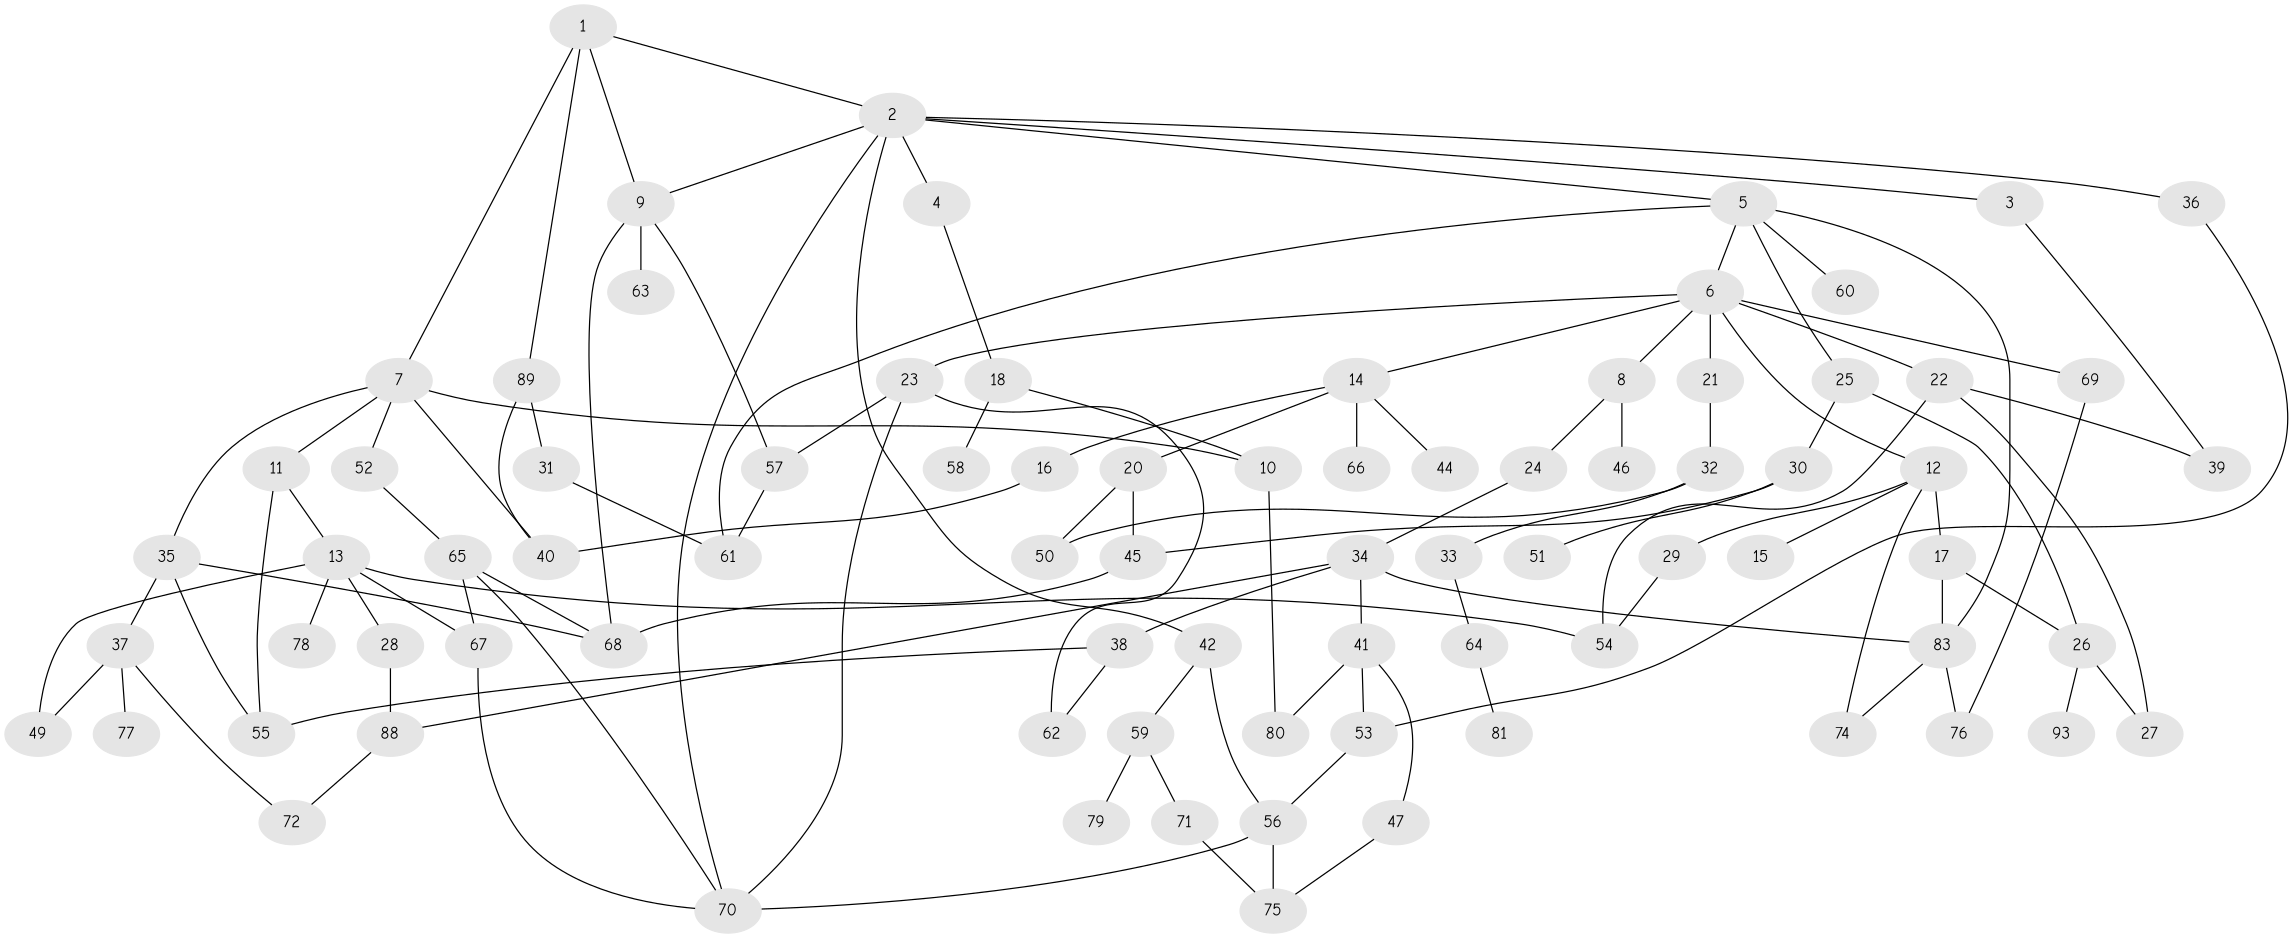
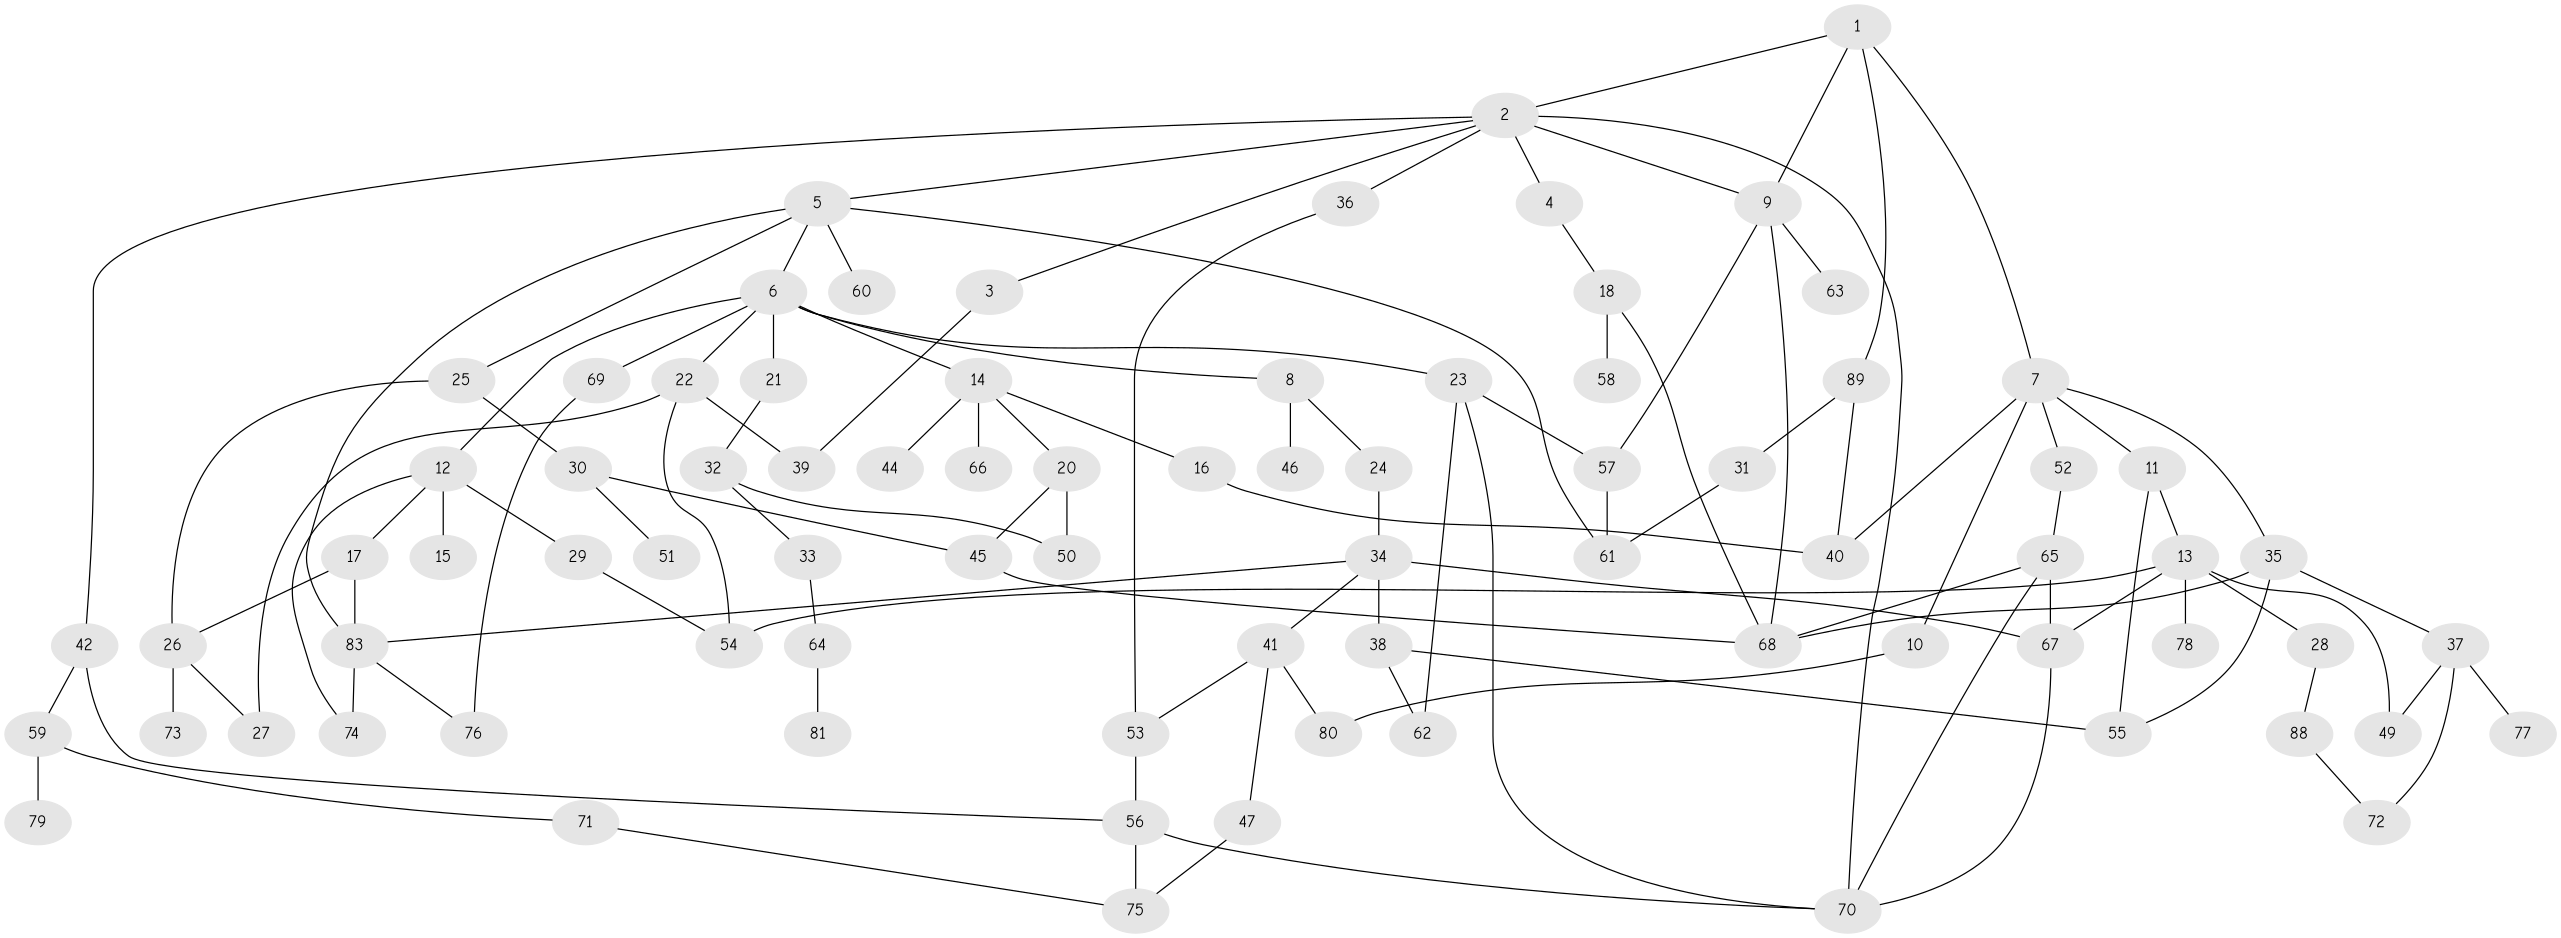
(1173, 432) -> (1690, 468)
(876, 646) -> (1793, 601)
(2061, 734) -> (173, 734)
